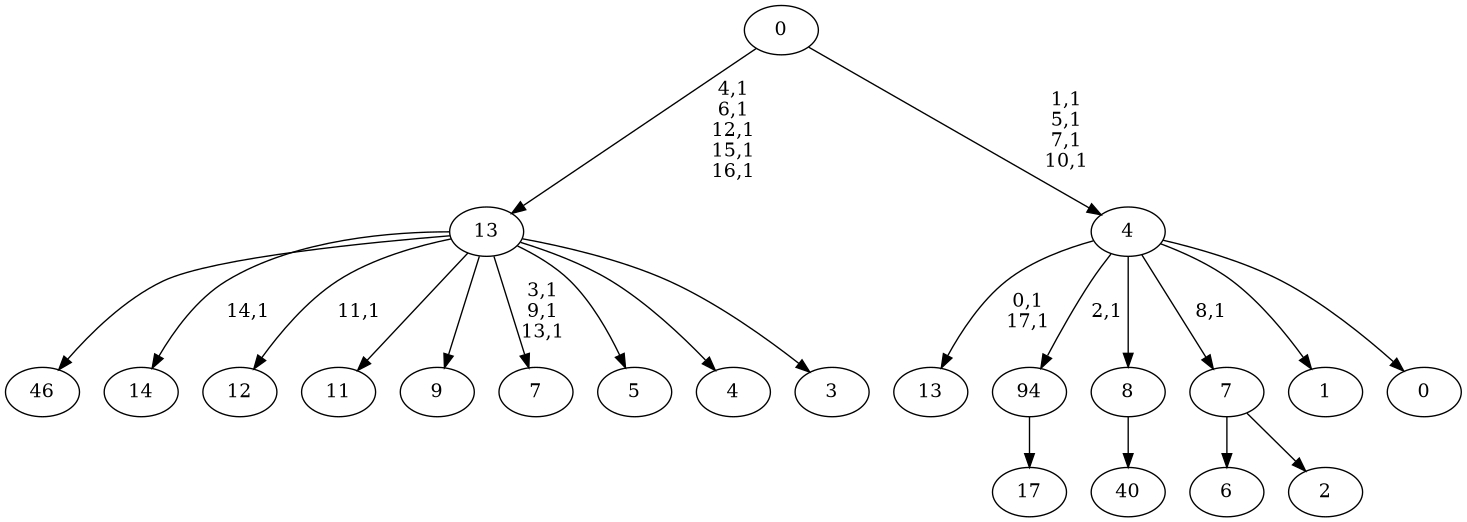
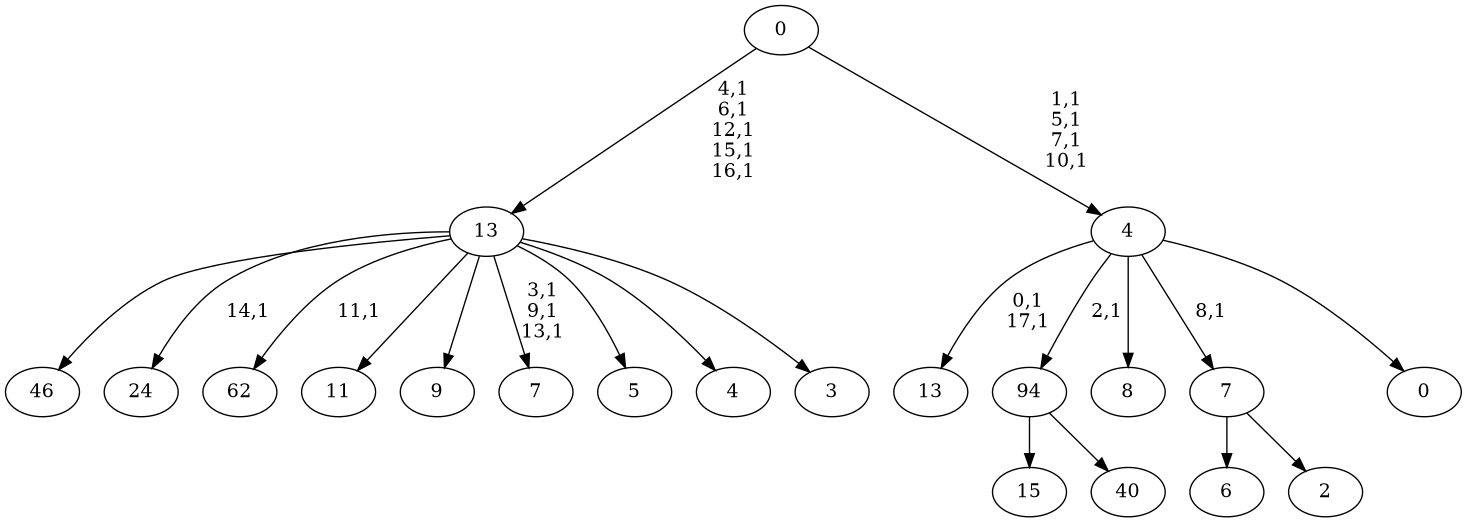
(141, 392) -> (141, 392)
(240, 392) -> (240, 392)
(1326, 392) -> none
(1128, 435) -> (1074, 437)
(1029, 492) -> (1029, 492)
